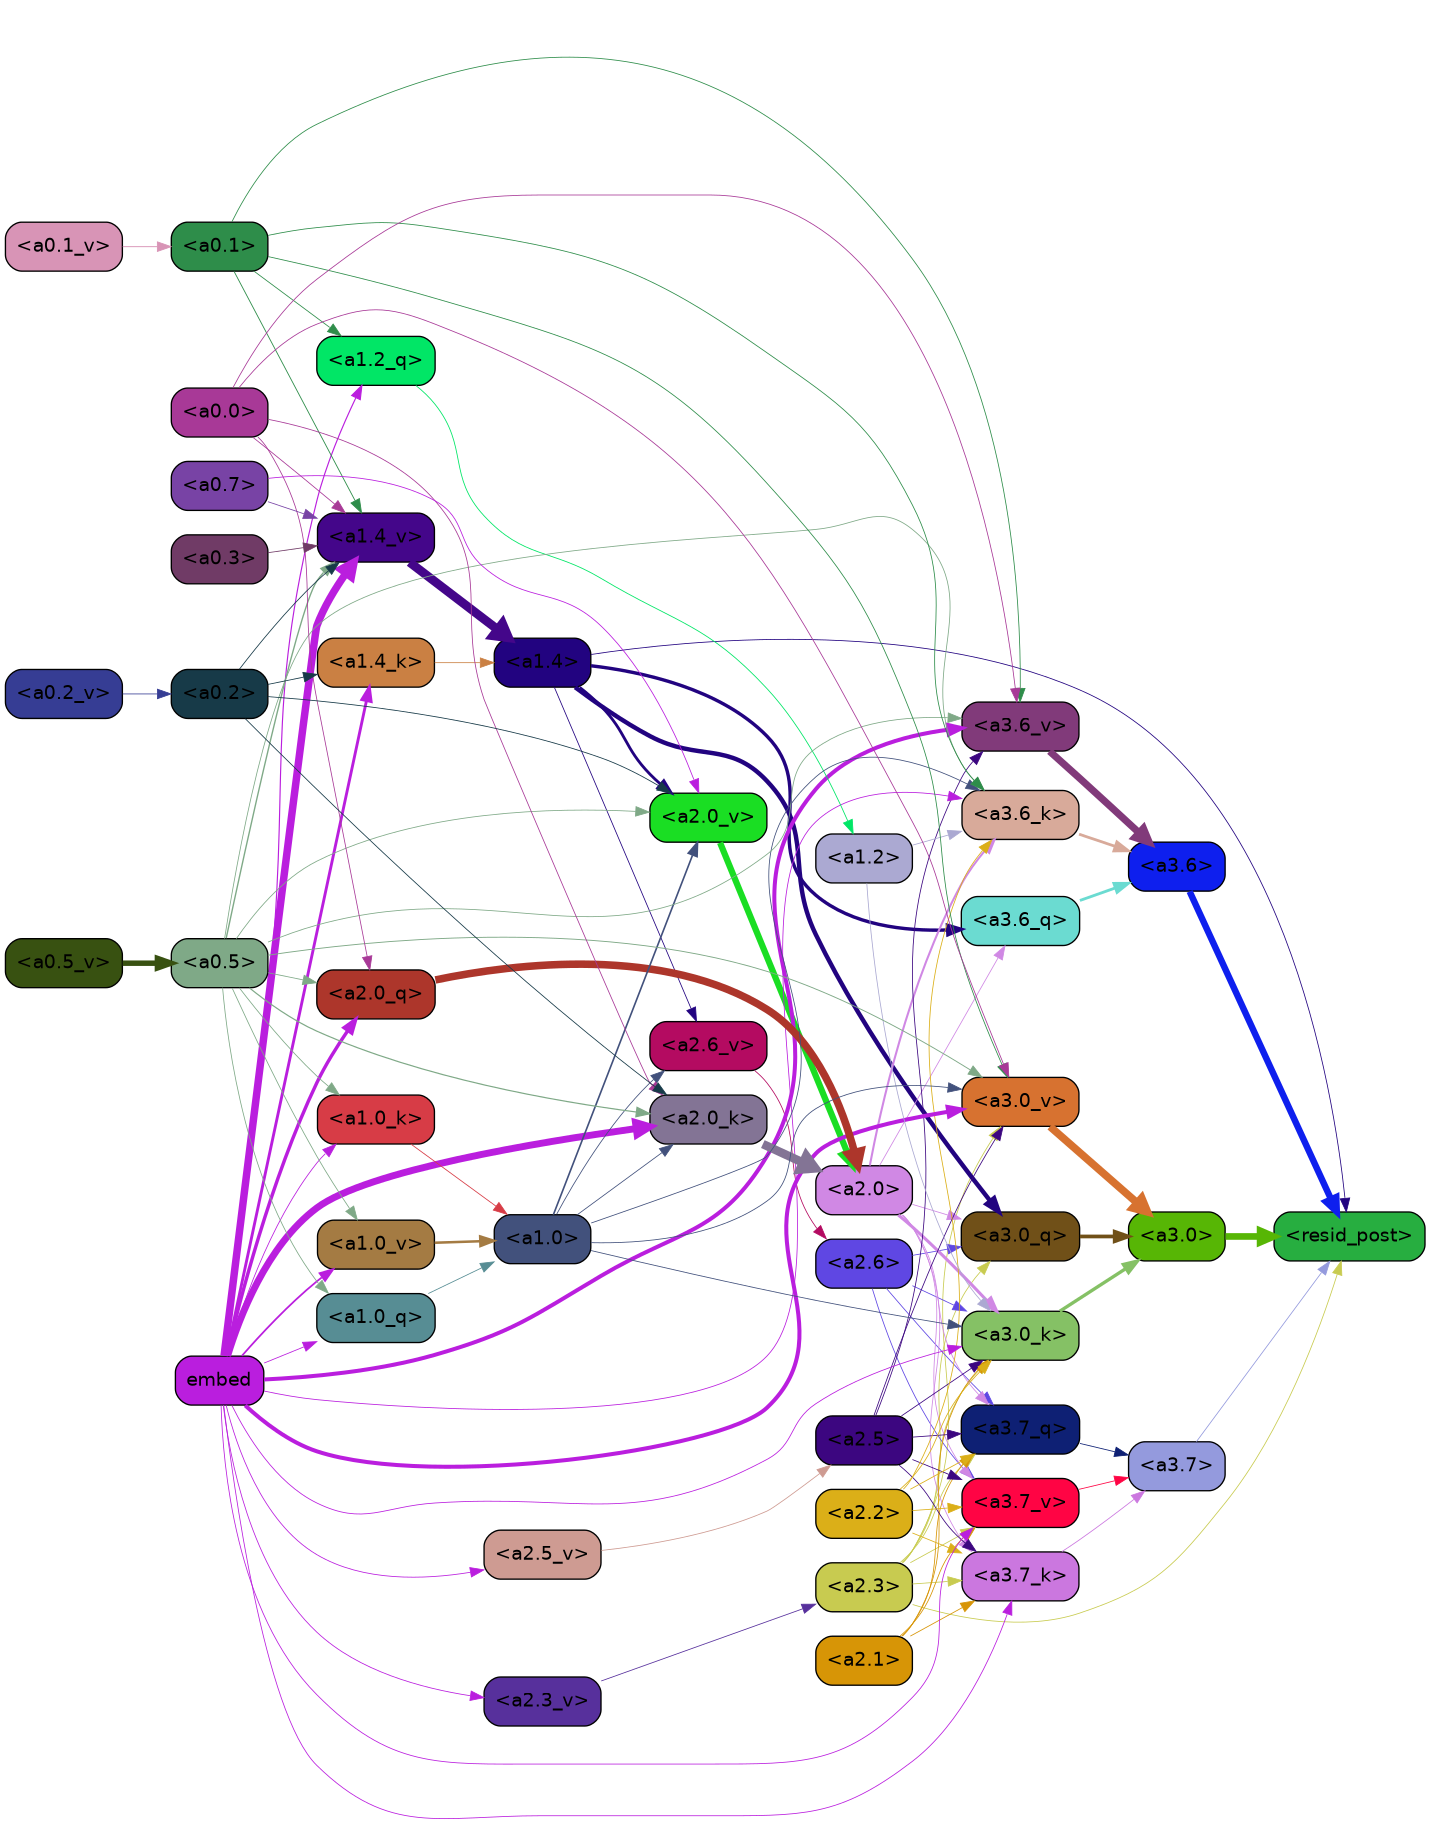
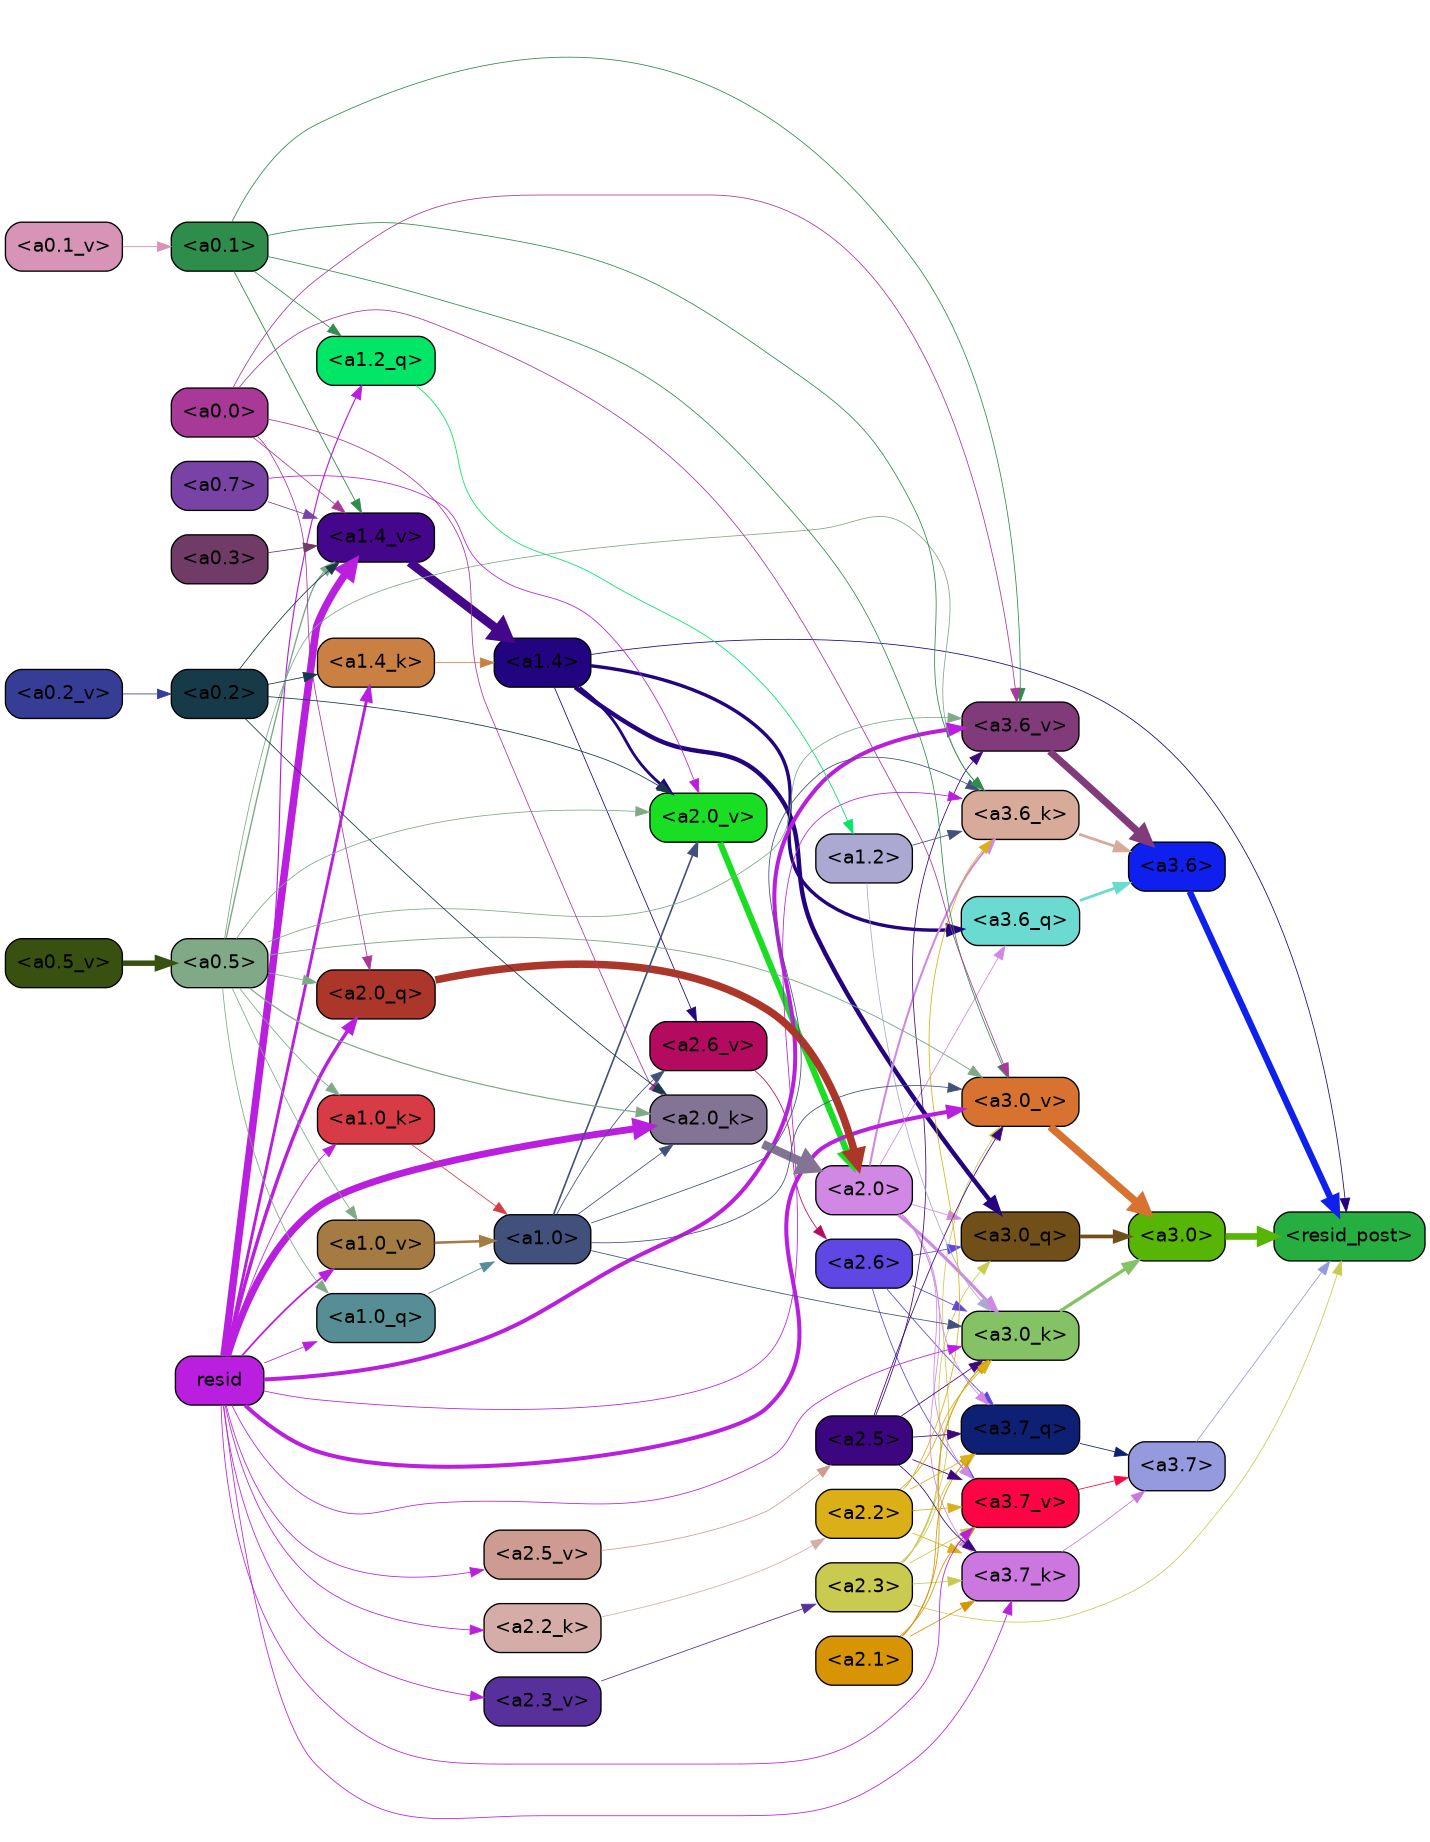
(930, 840) -> (930, 840)
(220, 1381) -> (220, 1381)
none -> (543, 1628)
